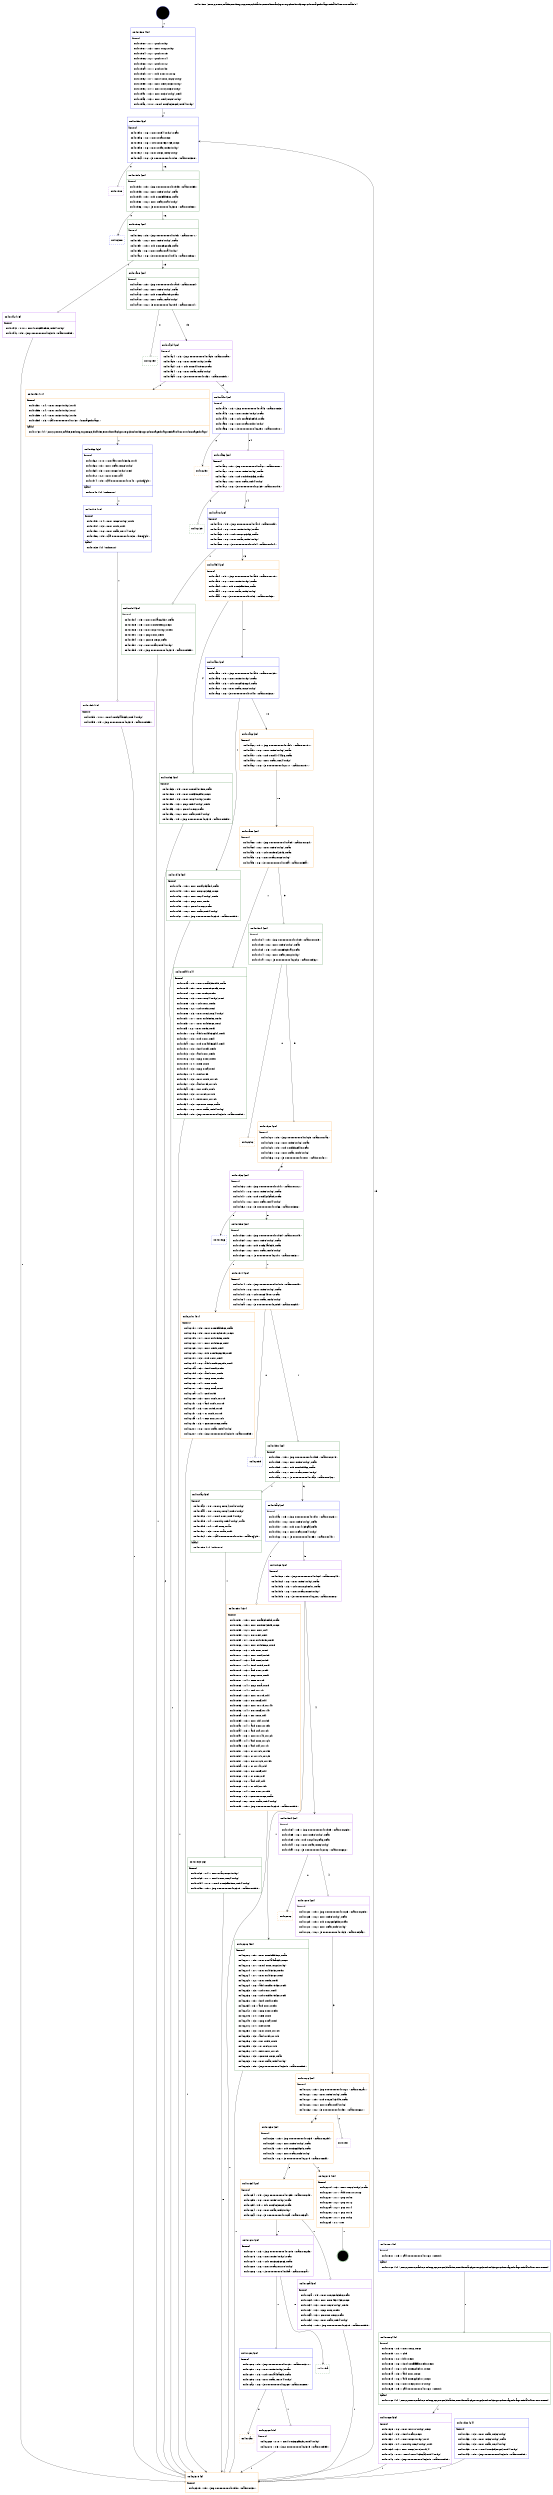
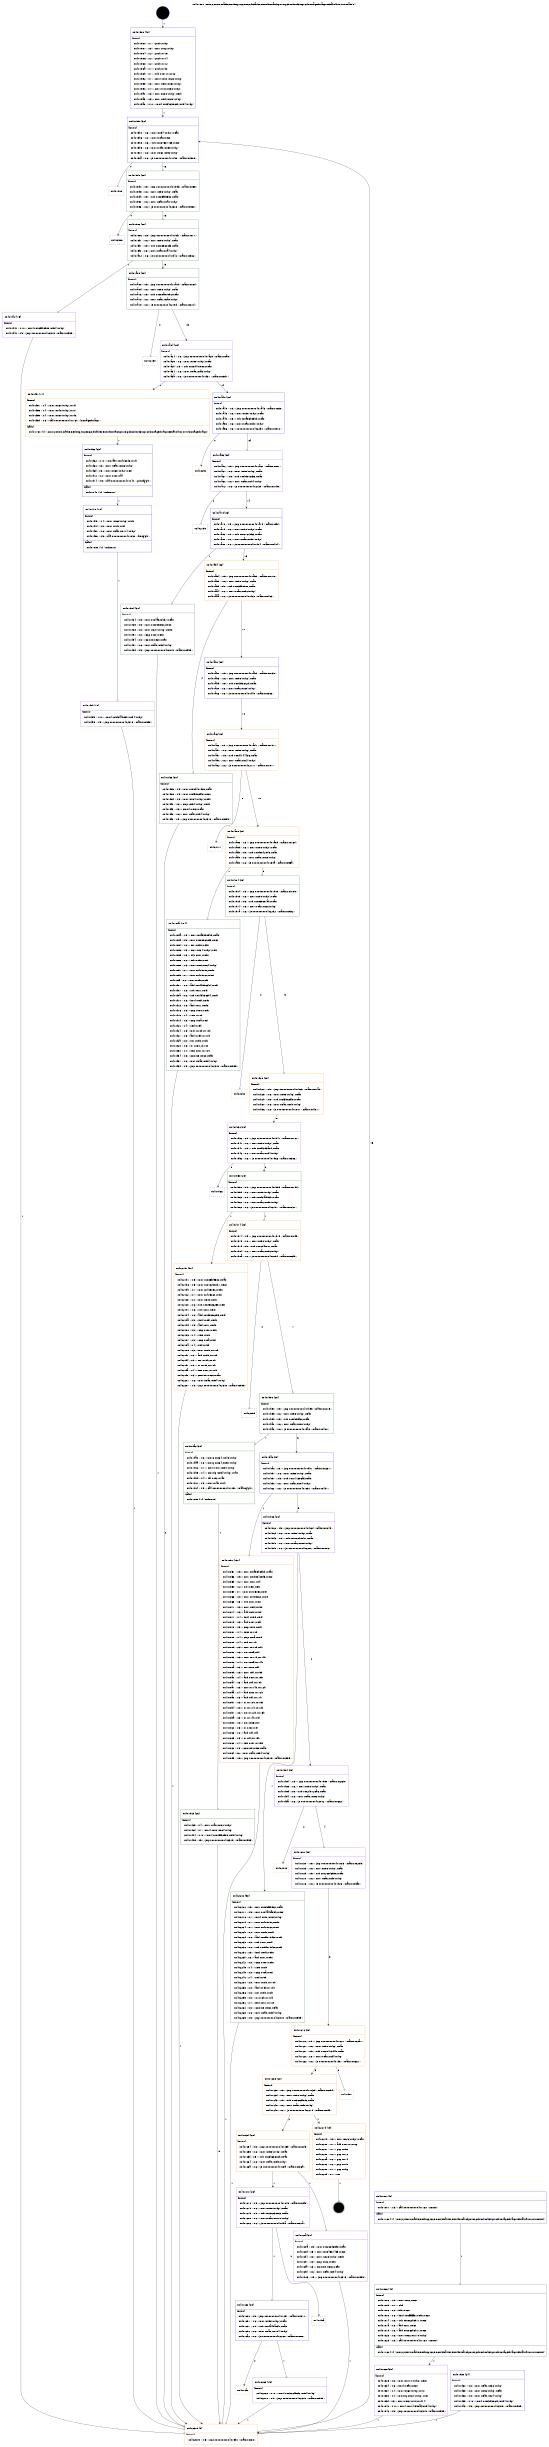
none -> (215, 847)
(203, 896) -> none
